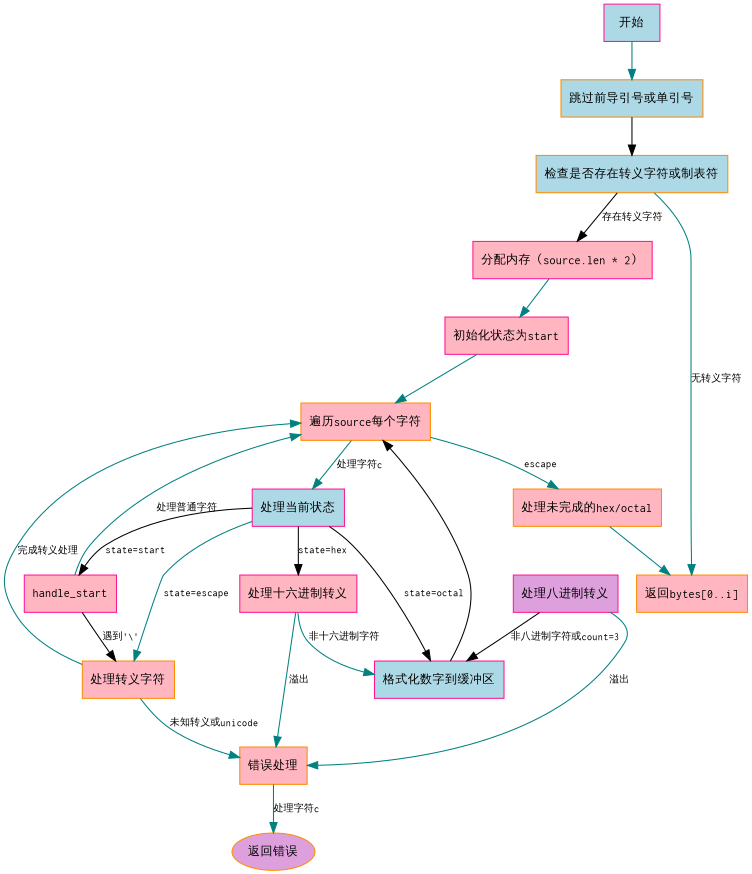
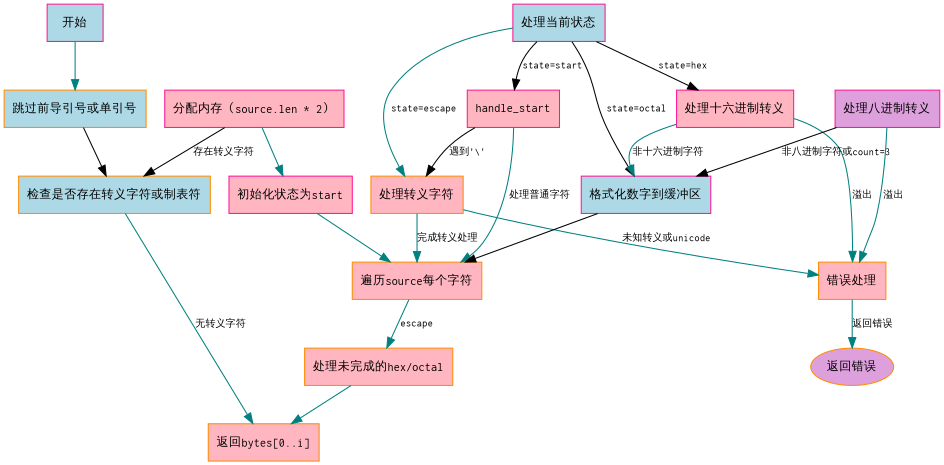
(601, 213) -> (189, 149)
(335, 461) -> none
(297, 809) -> (873, 324)
